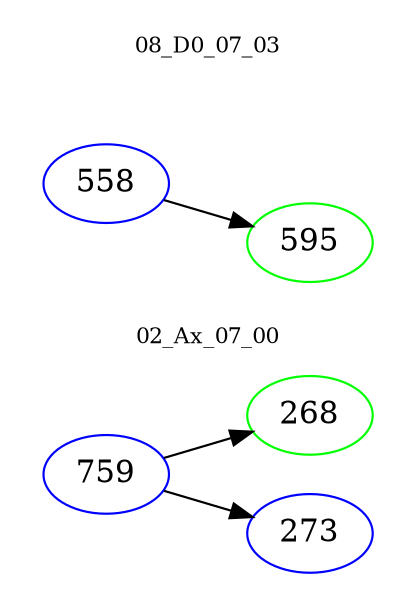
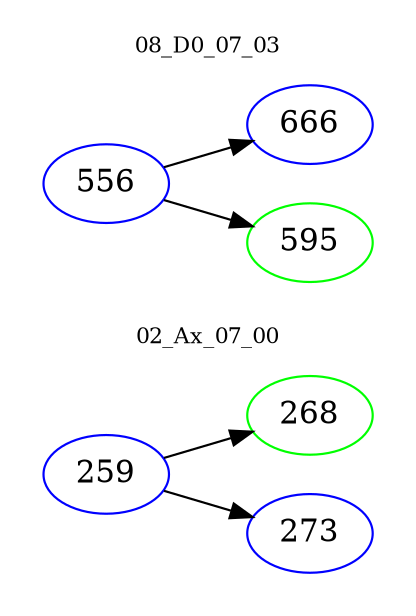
none -> (310, 125)
(106, 184) -> (106, 184)
(106, 474) -> (106, 474)
